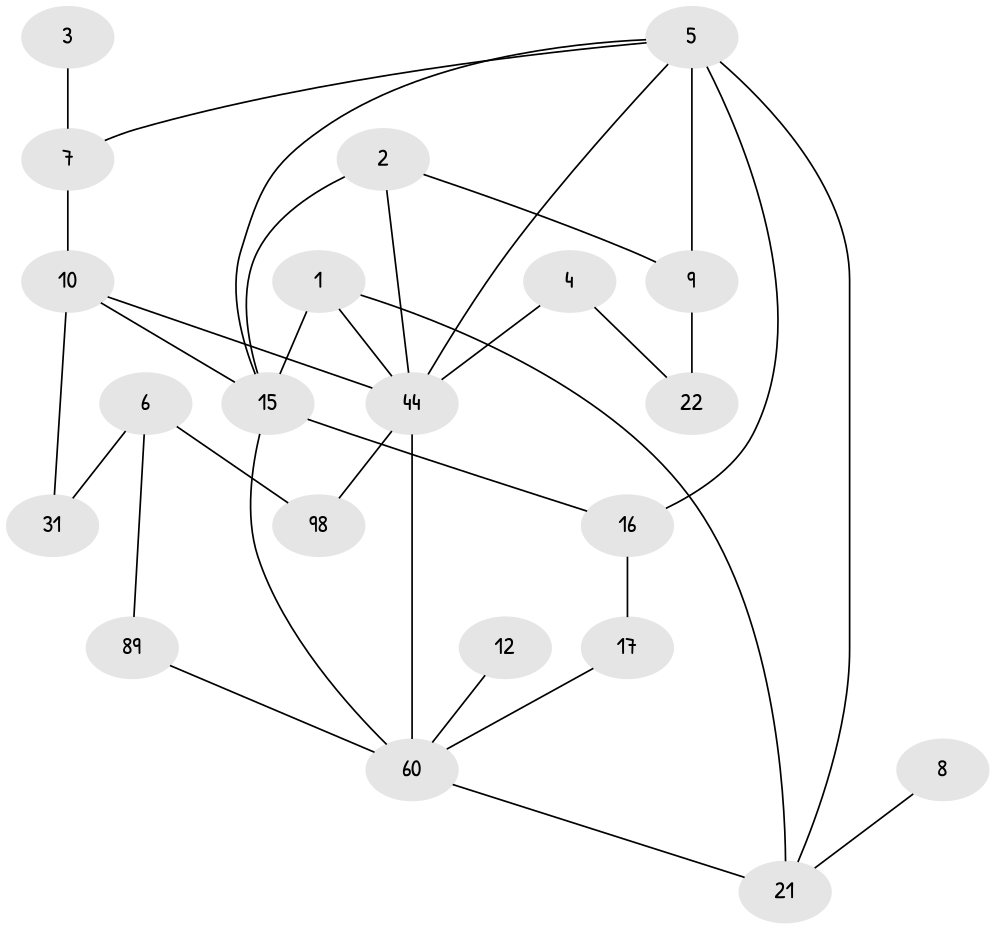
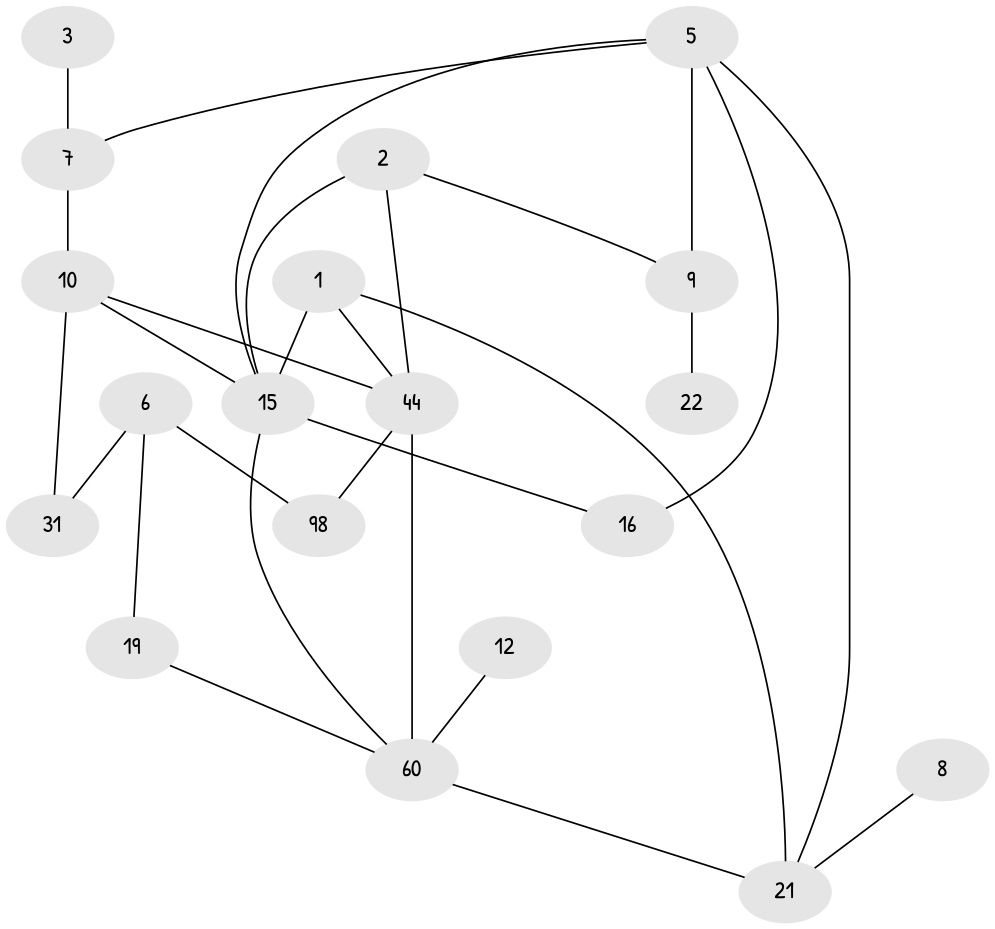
(545, 205) -> none
(570, 282) -> none
(132, 648) -> (132, 648)
(627, 648) -> none
